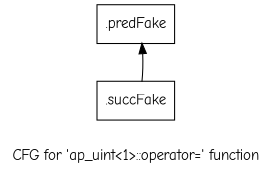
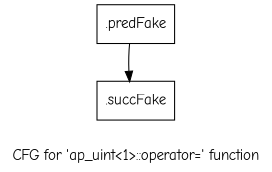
(143, 68) -> (129, 57)
